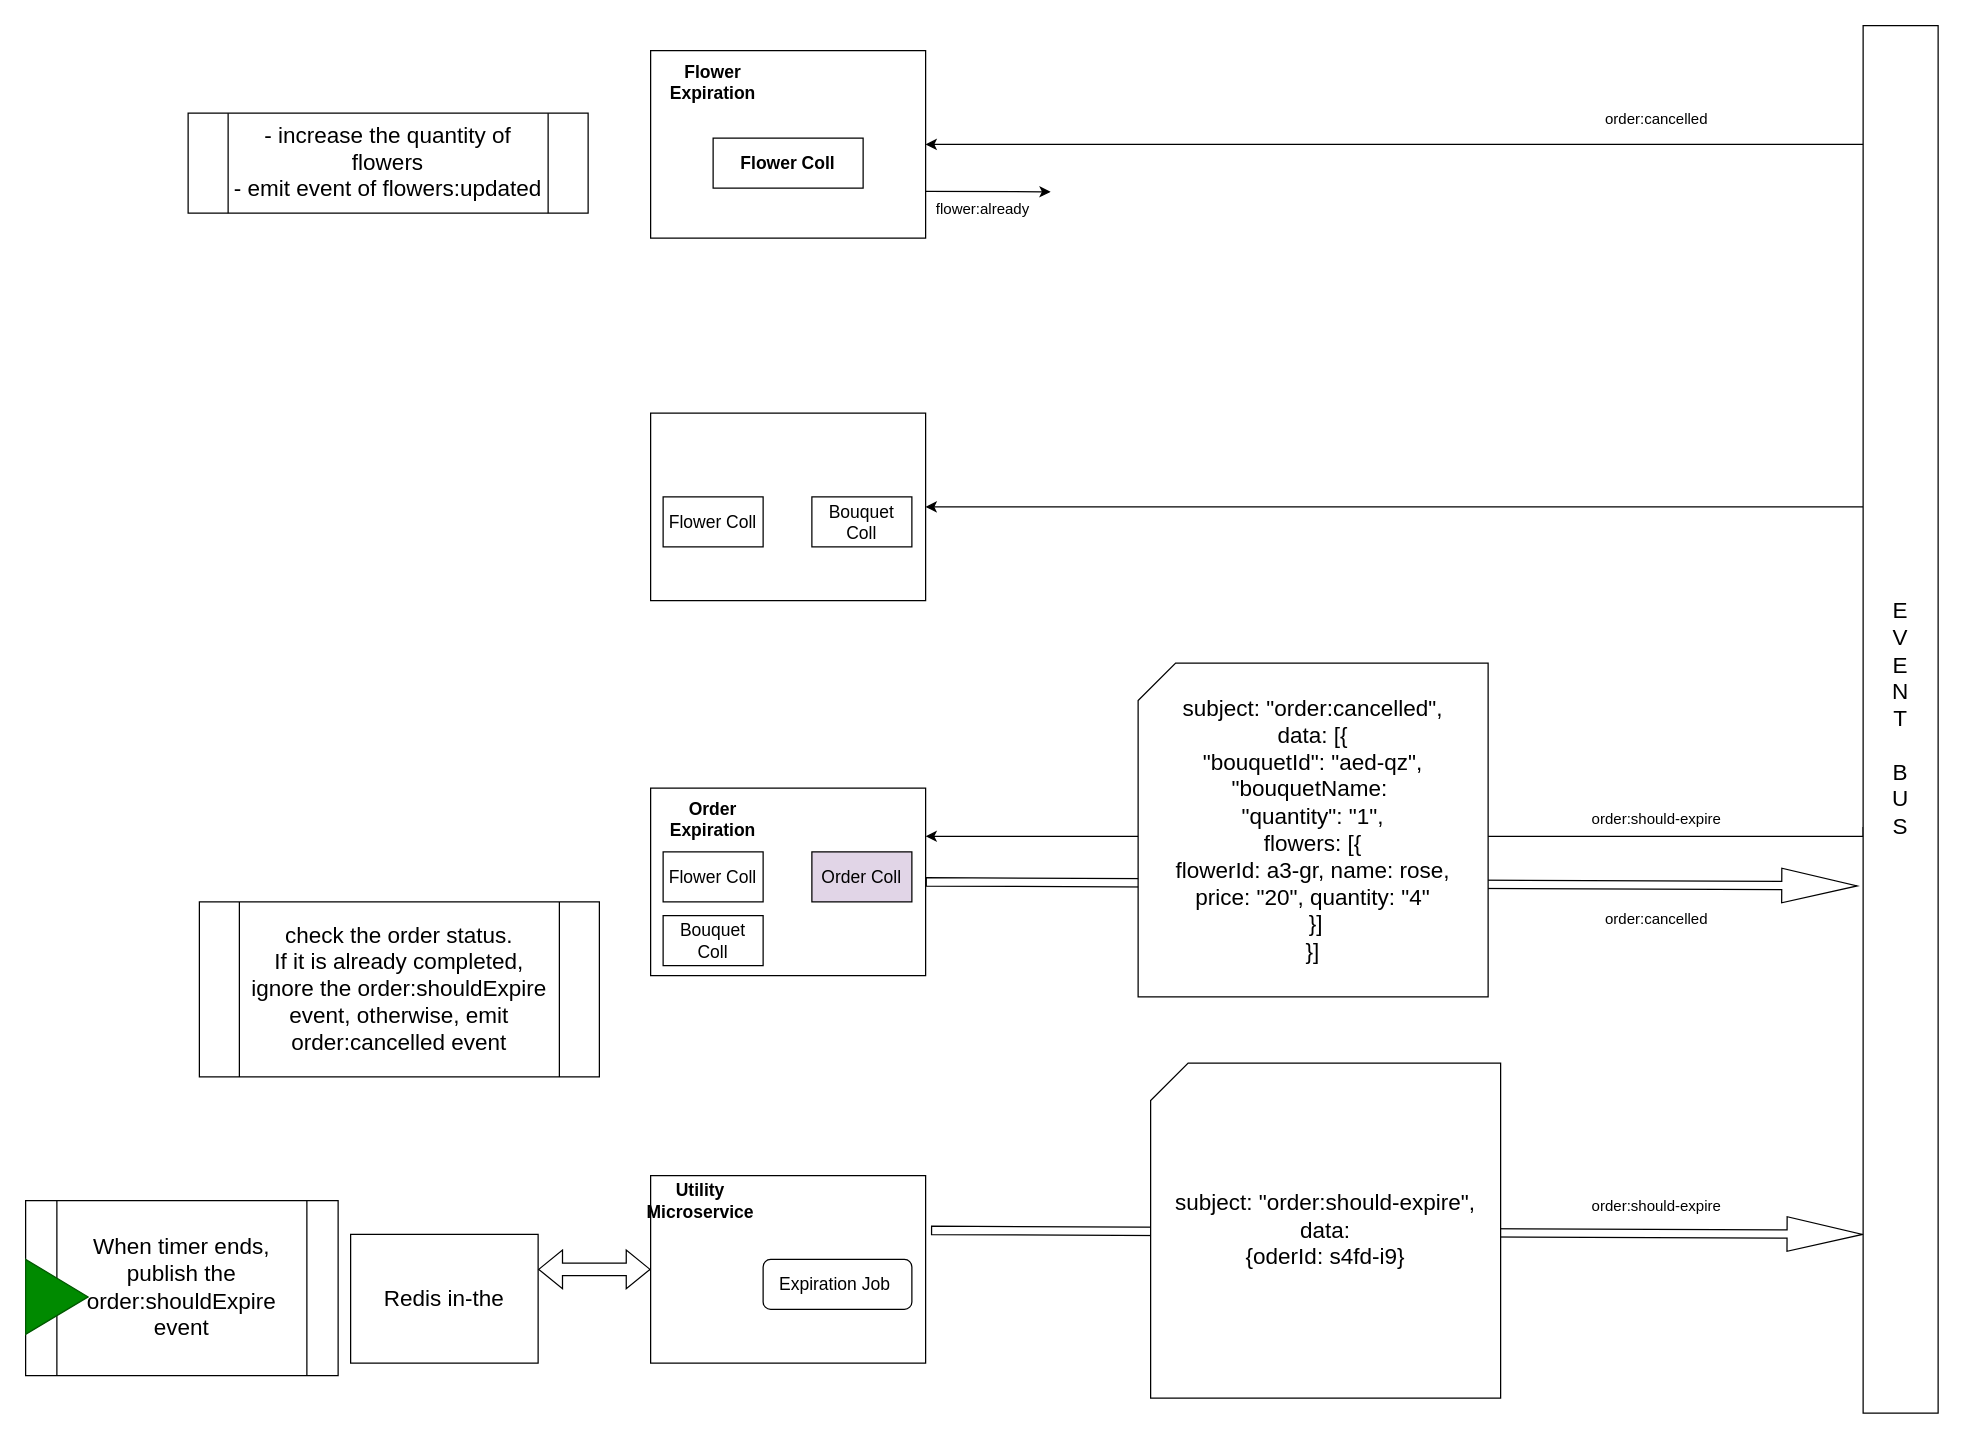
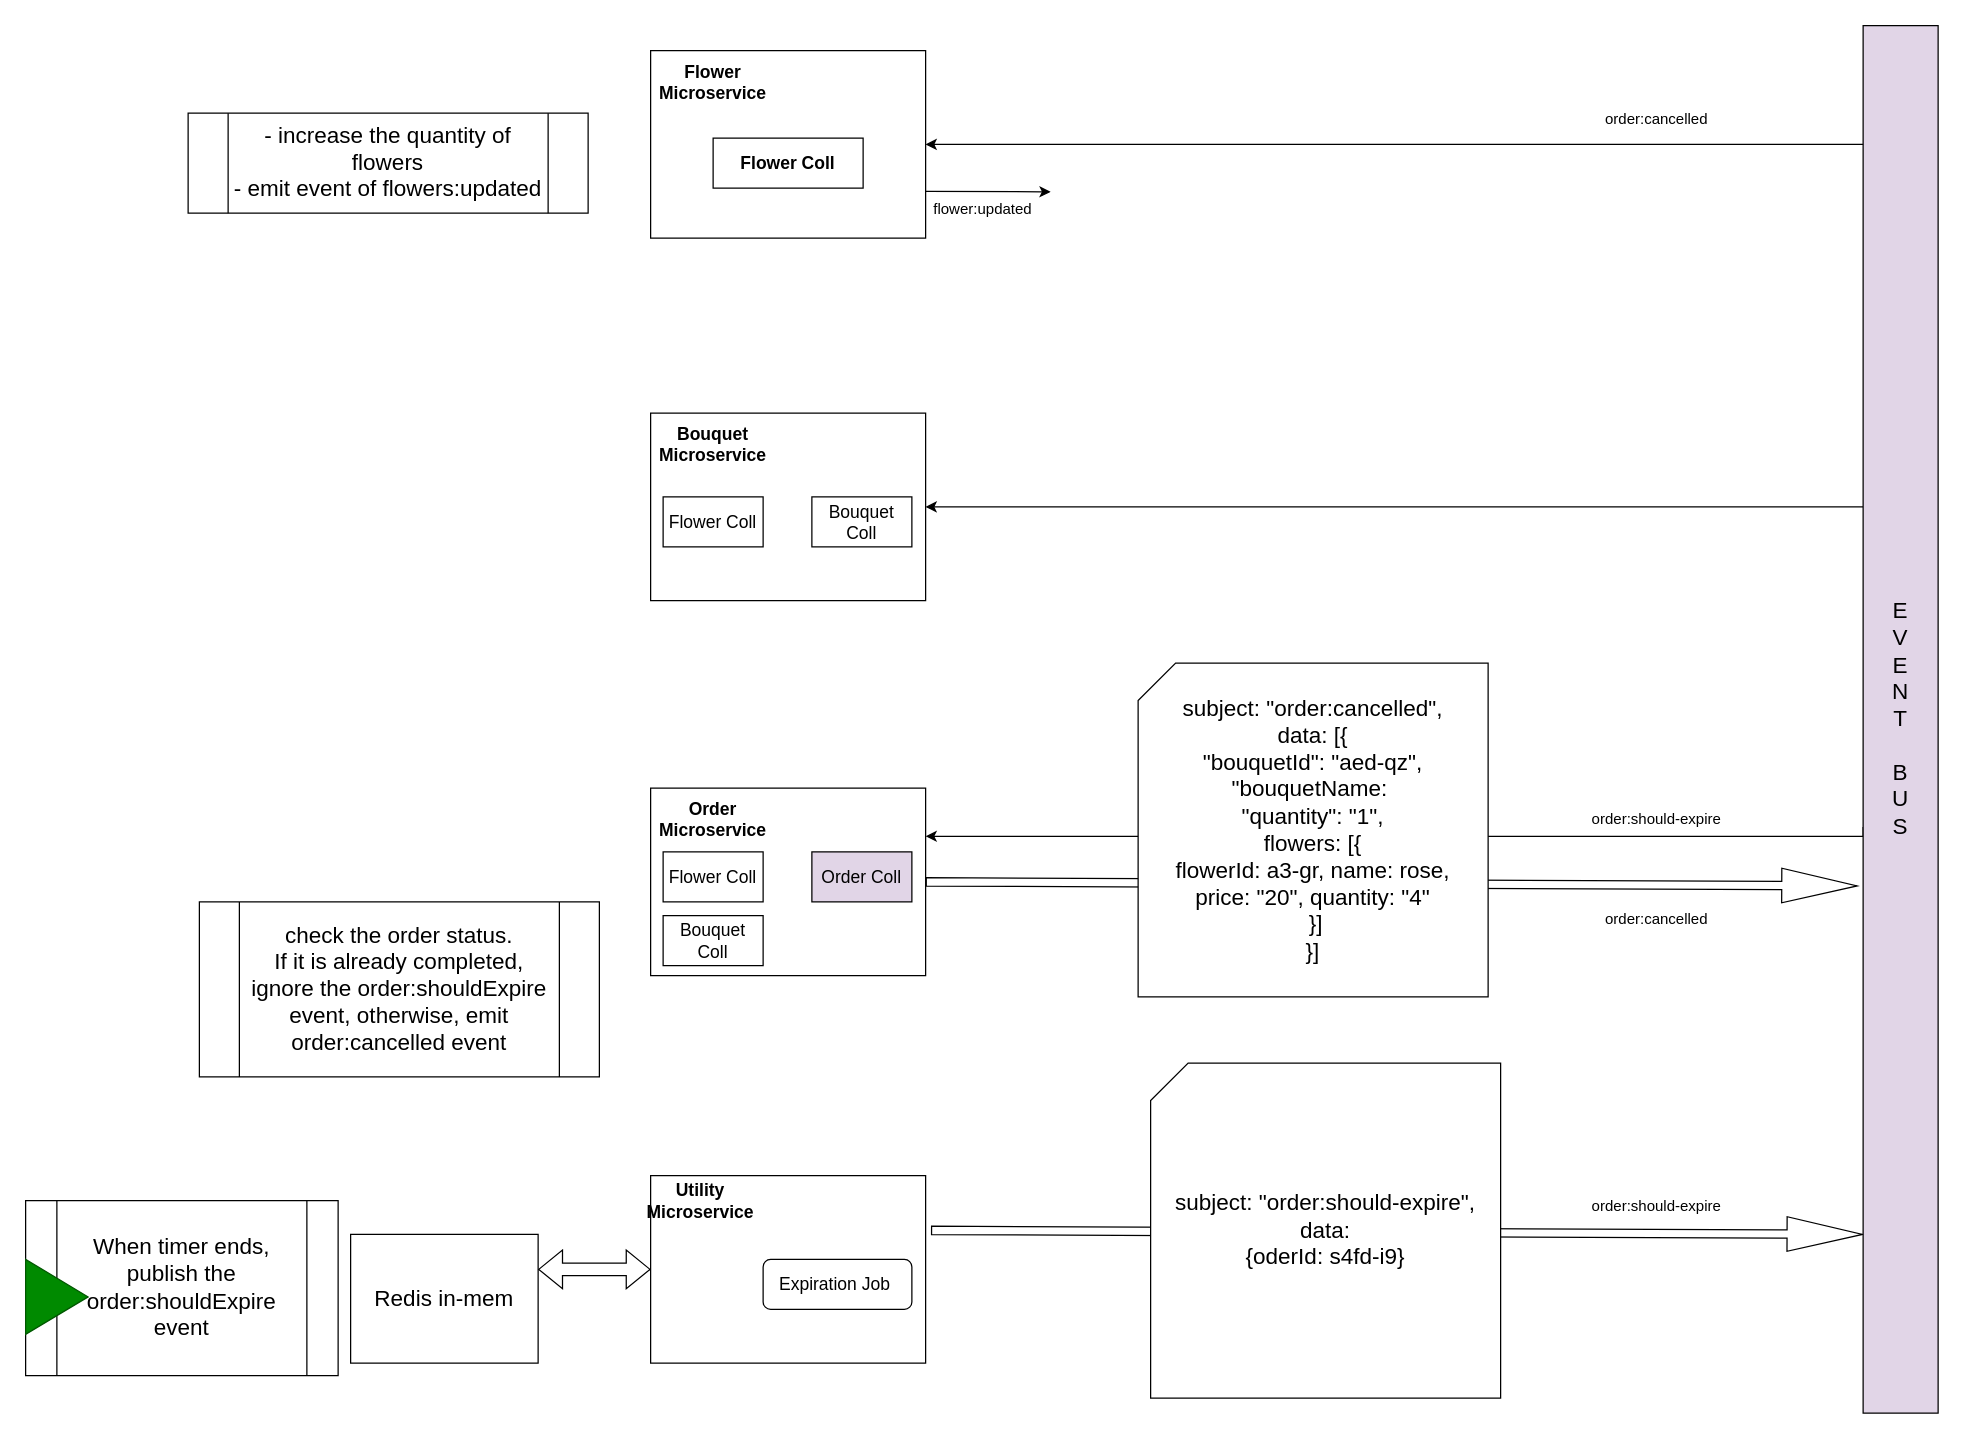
(713, 82) -> (713, 82)
(983, 209) -> (983, 209)
none -> (713, 444)
(1901, 719) -> (1901, 719)
(713, 819) -> (713, 819)
(444, 1299) -> (444, 1299)
